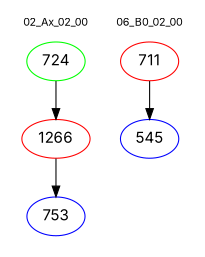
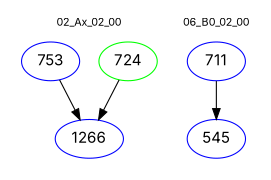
(150, 61) -> (216, 61)
(56, 139) -> (89, 139)
(56, 172) -> (67, 95)
